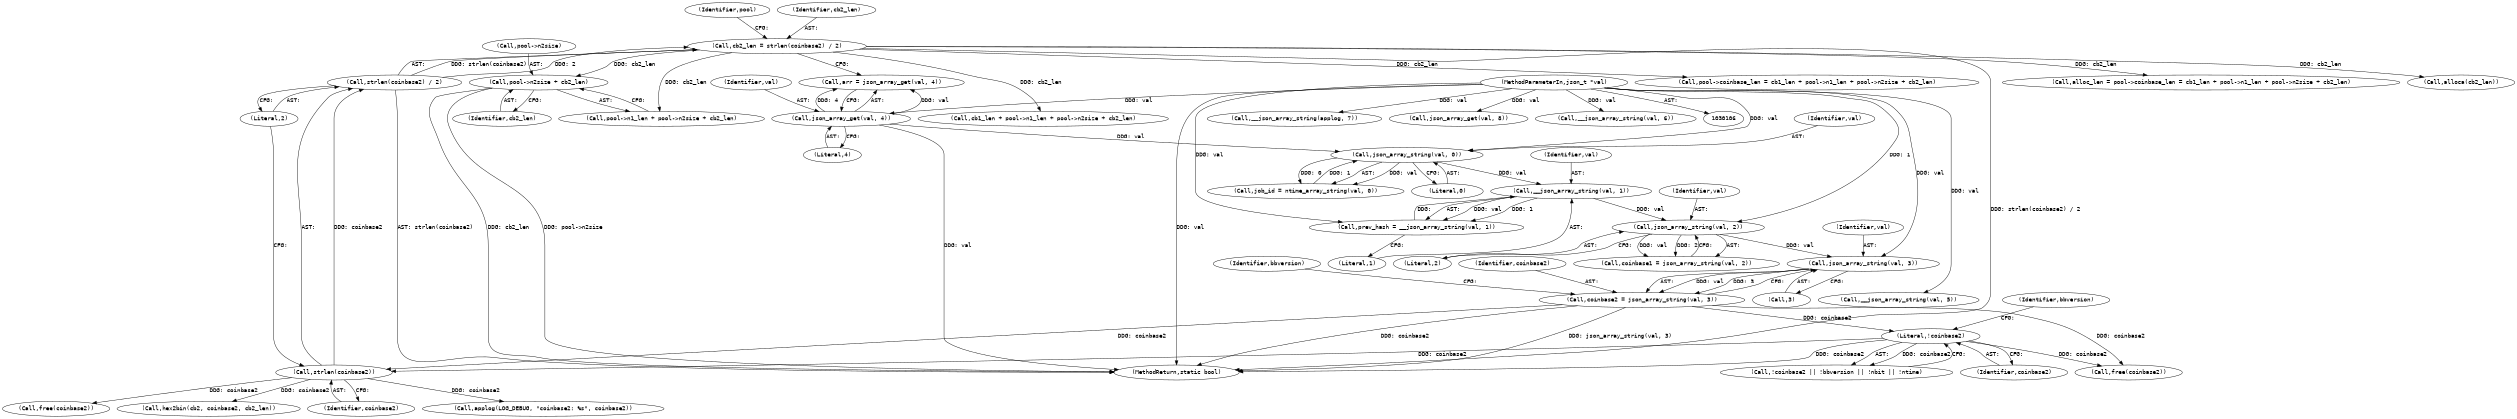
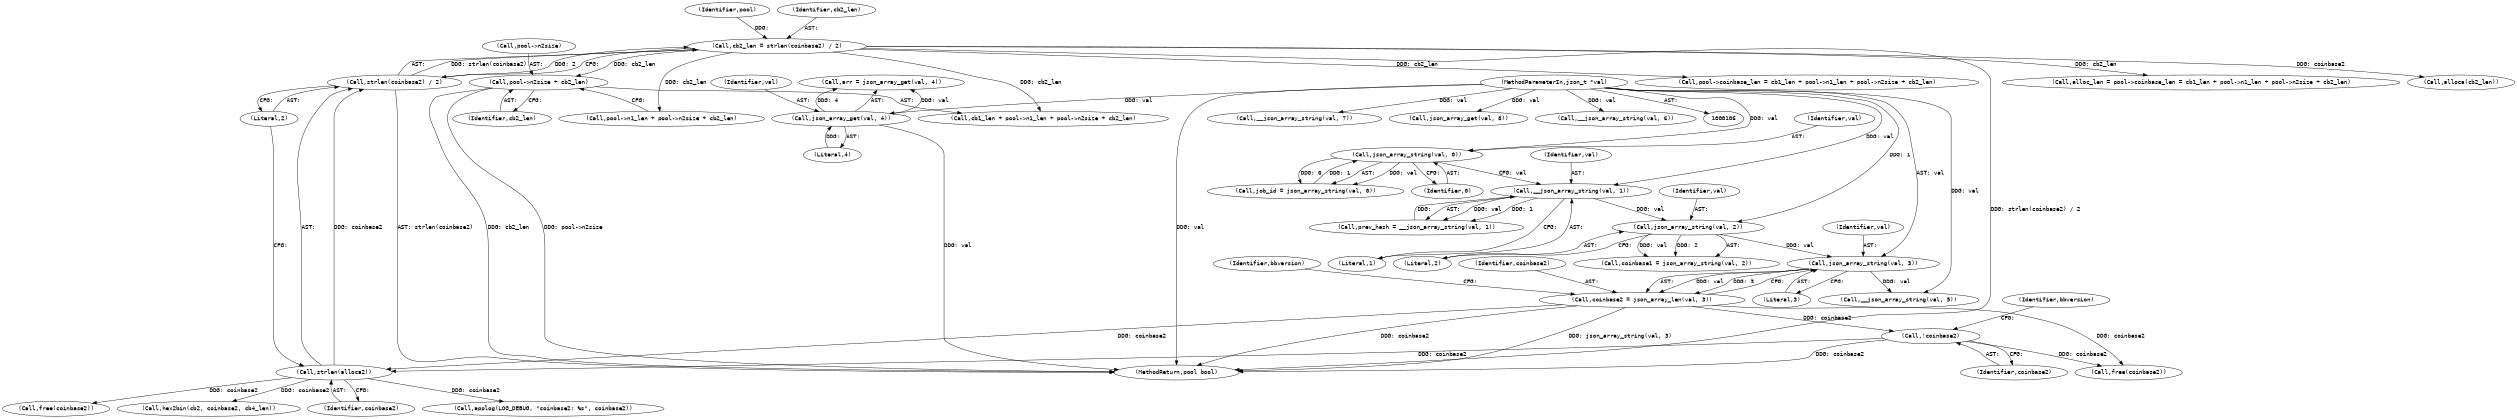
(764, 28) -> (764, 28)
(827, 64) -> (570, 69)
(2321, 64) -> (2321, 64)
(847, 97) -> none
(591, 101) -> (778, 92)
(1225, 101) -> (1881, 116)
(1294, 119) -> (1294, 119)
(1724, 119) -> (1724, 119)
(835, 137) -> (835, 137)
(855, 137) -> (855, 137)
(1112, 139) -> none
(1513, 173) -> (1513, 173)
(1930, 173) -> (1930, 173)
(1306, 191) -> (1306, 191)
(1447, 191) -> (1447, 191)
(1388, 245) -> (1482, 250)
(1698, 249) -> none
none -> (1879, 280)
(1642, 300) -> (1642, 300)
(1782, 300) -> (1782, 300)
(1931, 336) -> (1931, 336)
(334, 372) -> (334, 372)
(1177, 372) -> (1177, 372)
(1837, 372) -> none
(209, 409) -> (209, 409)
